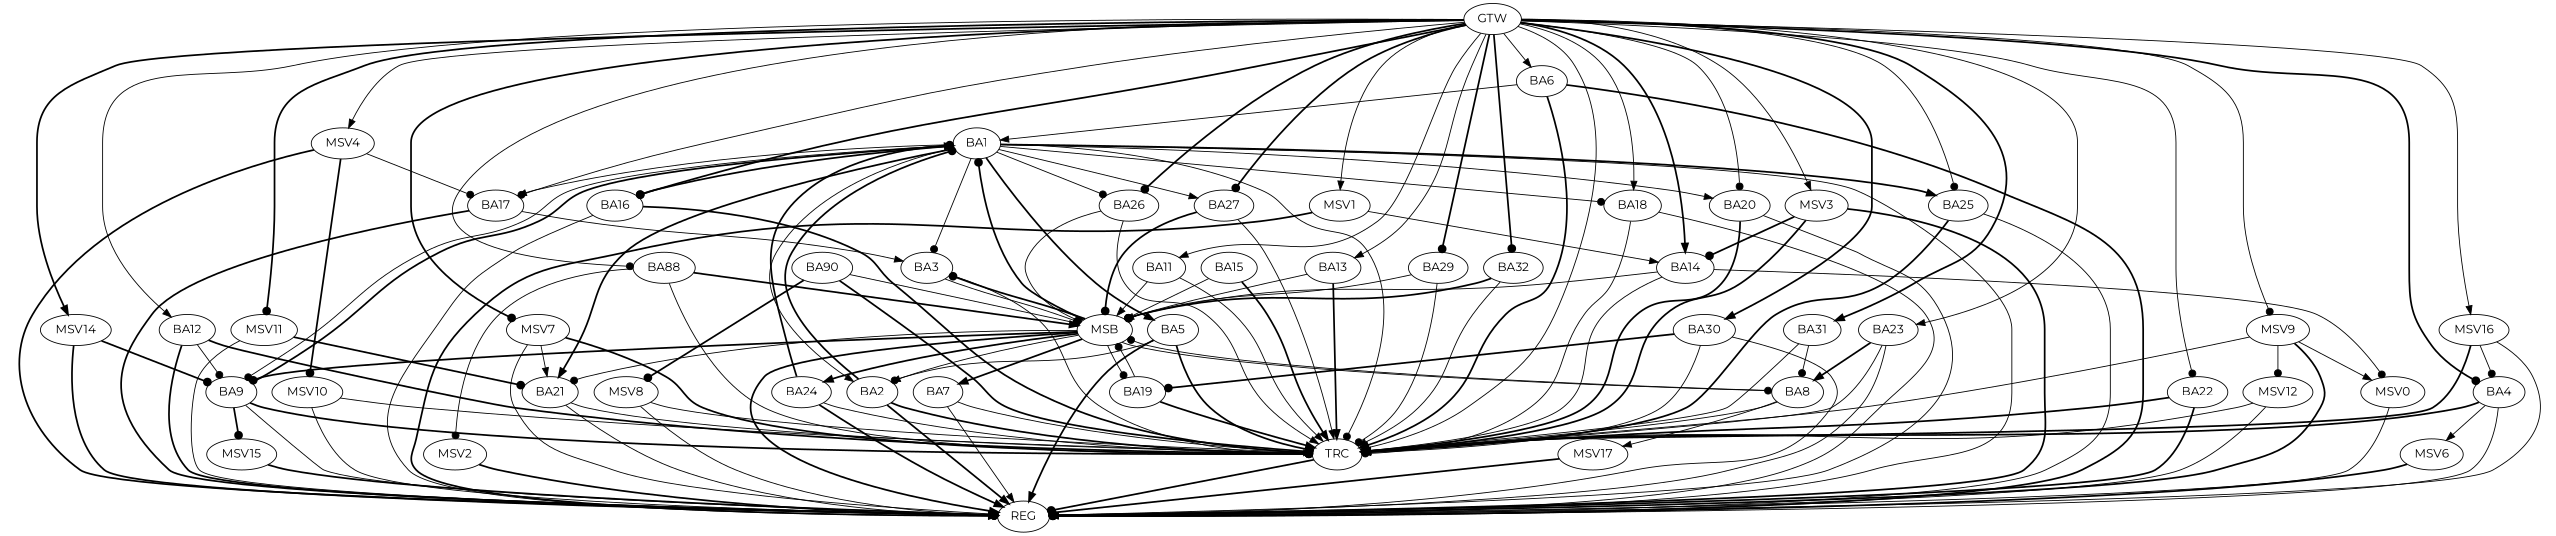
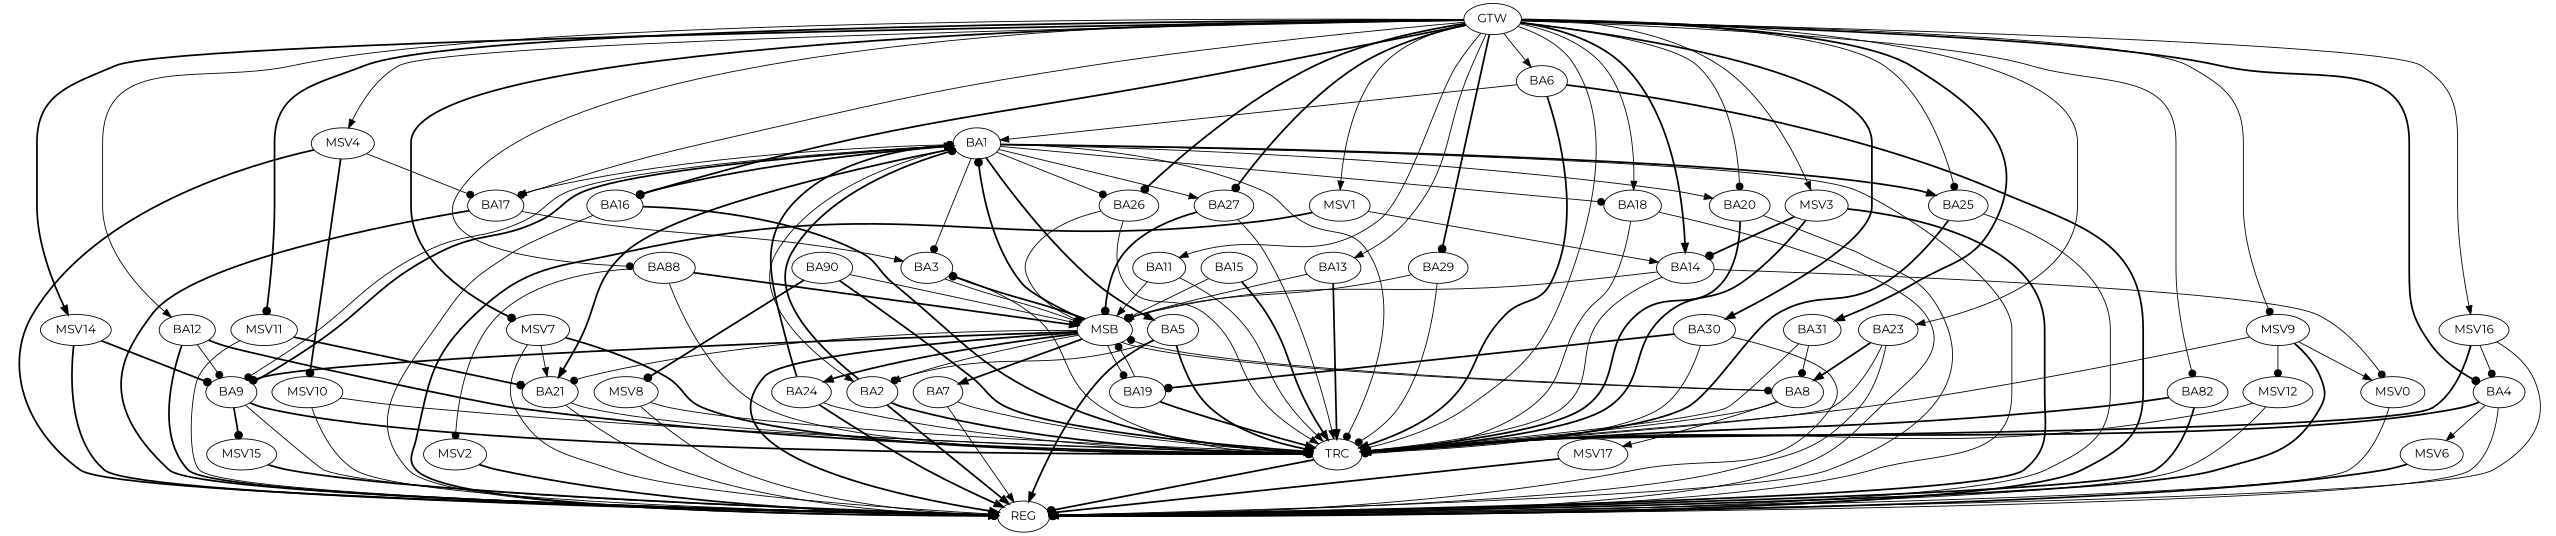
(1513, 268) -> none
(2198, 392) -> (2198, 392)
